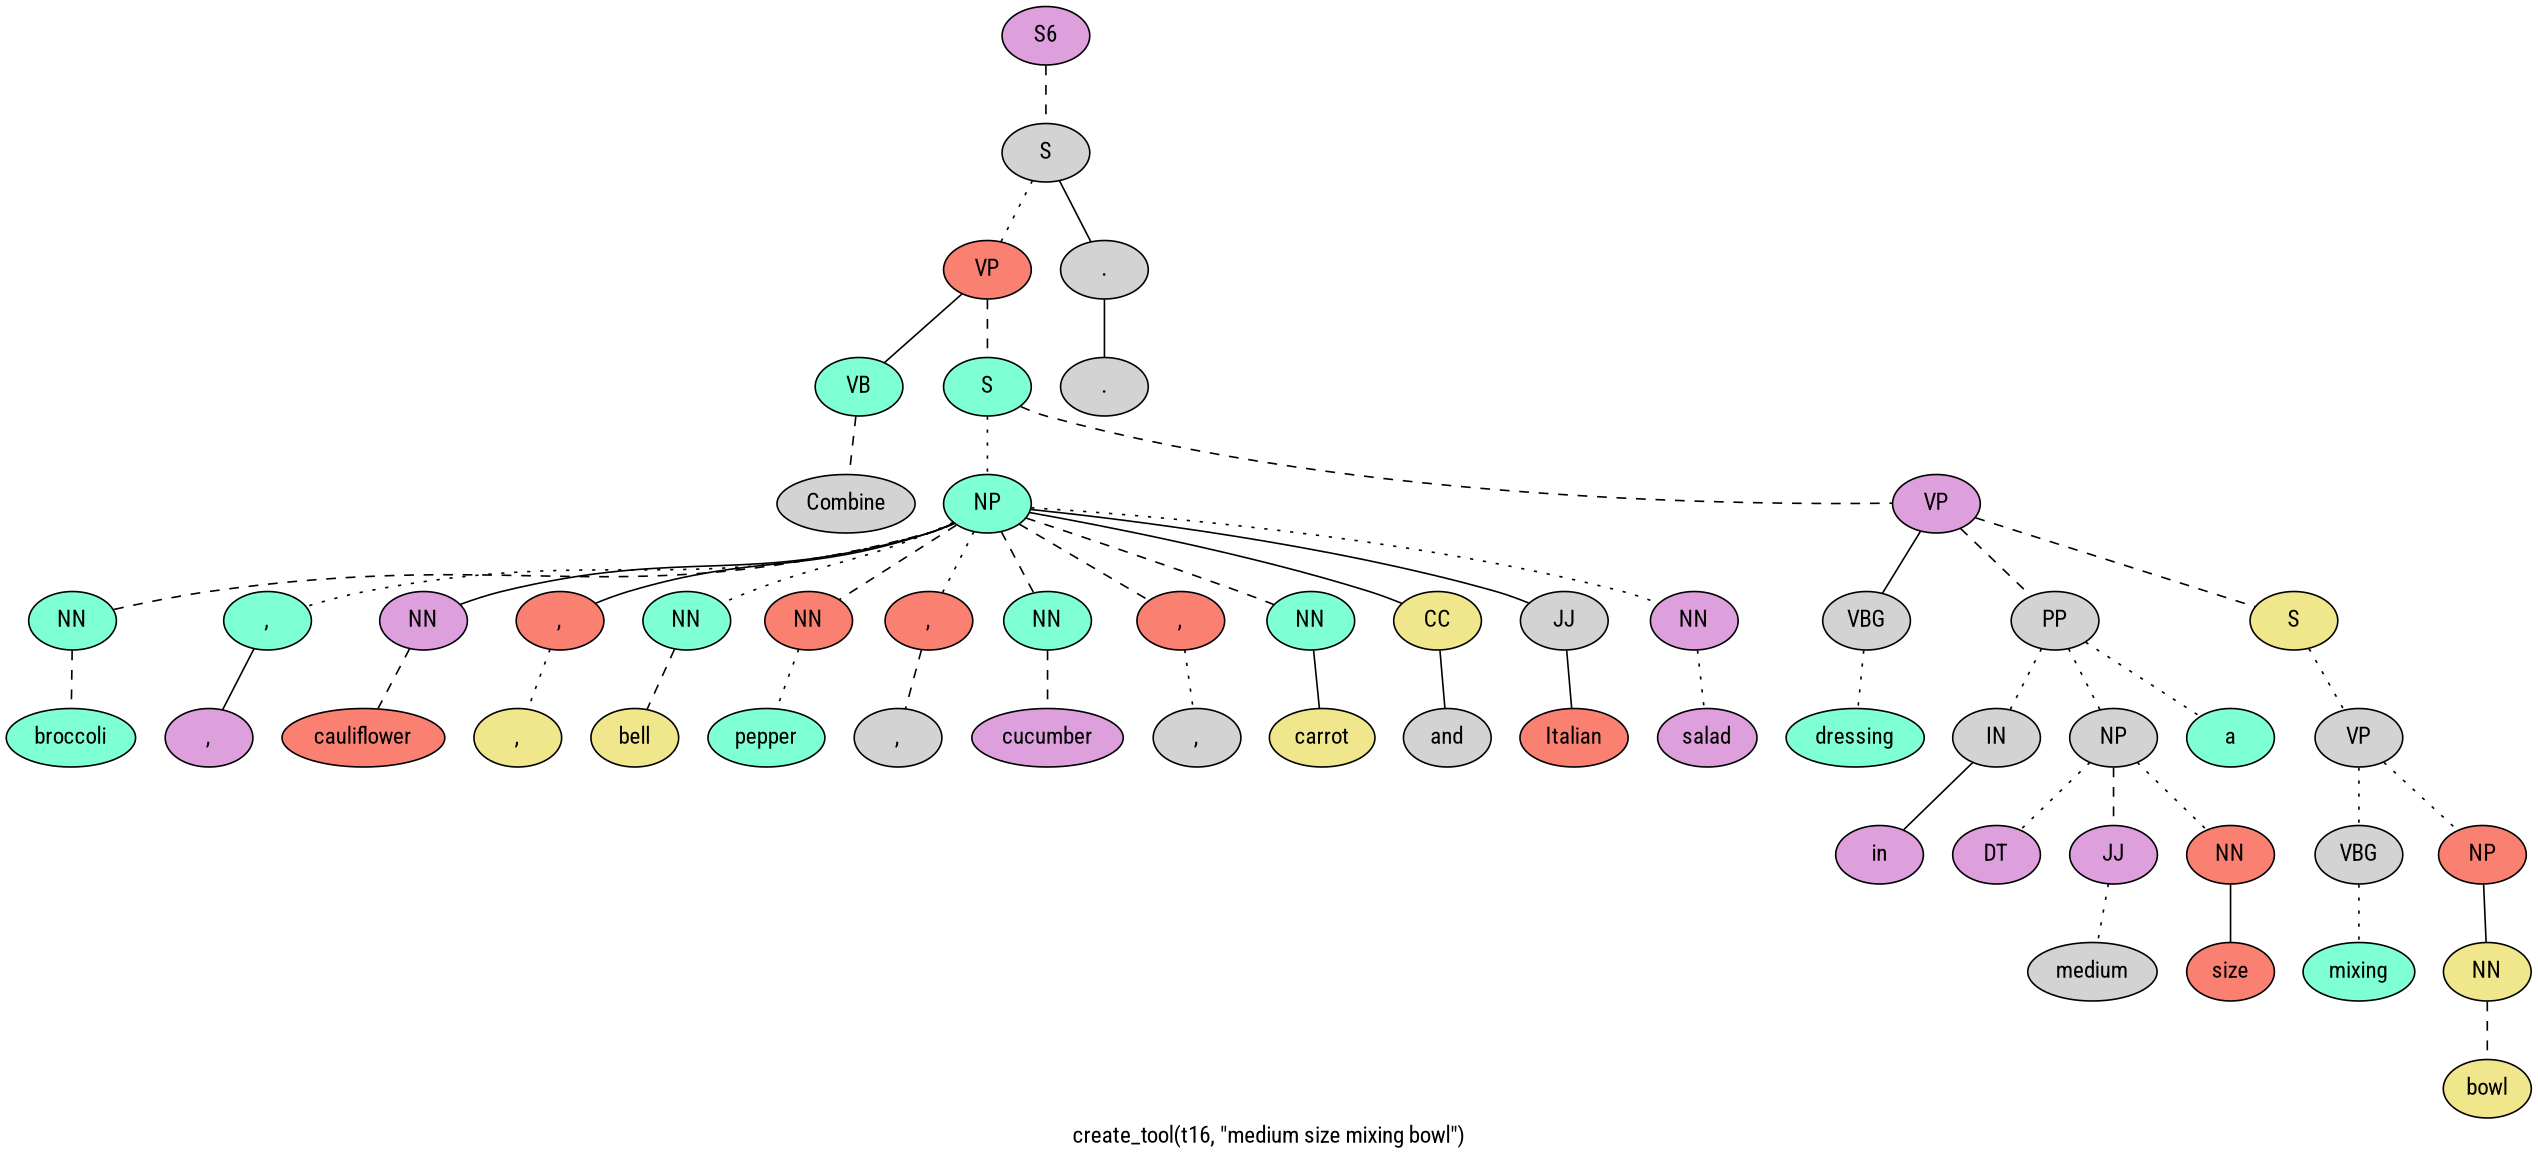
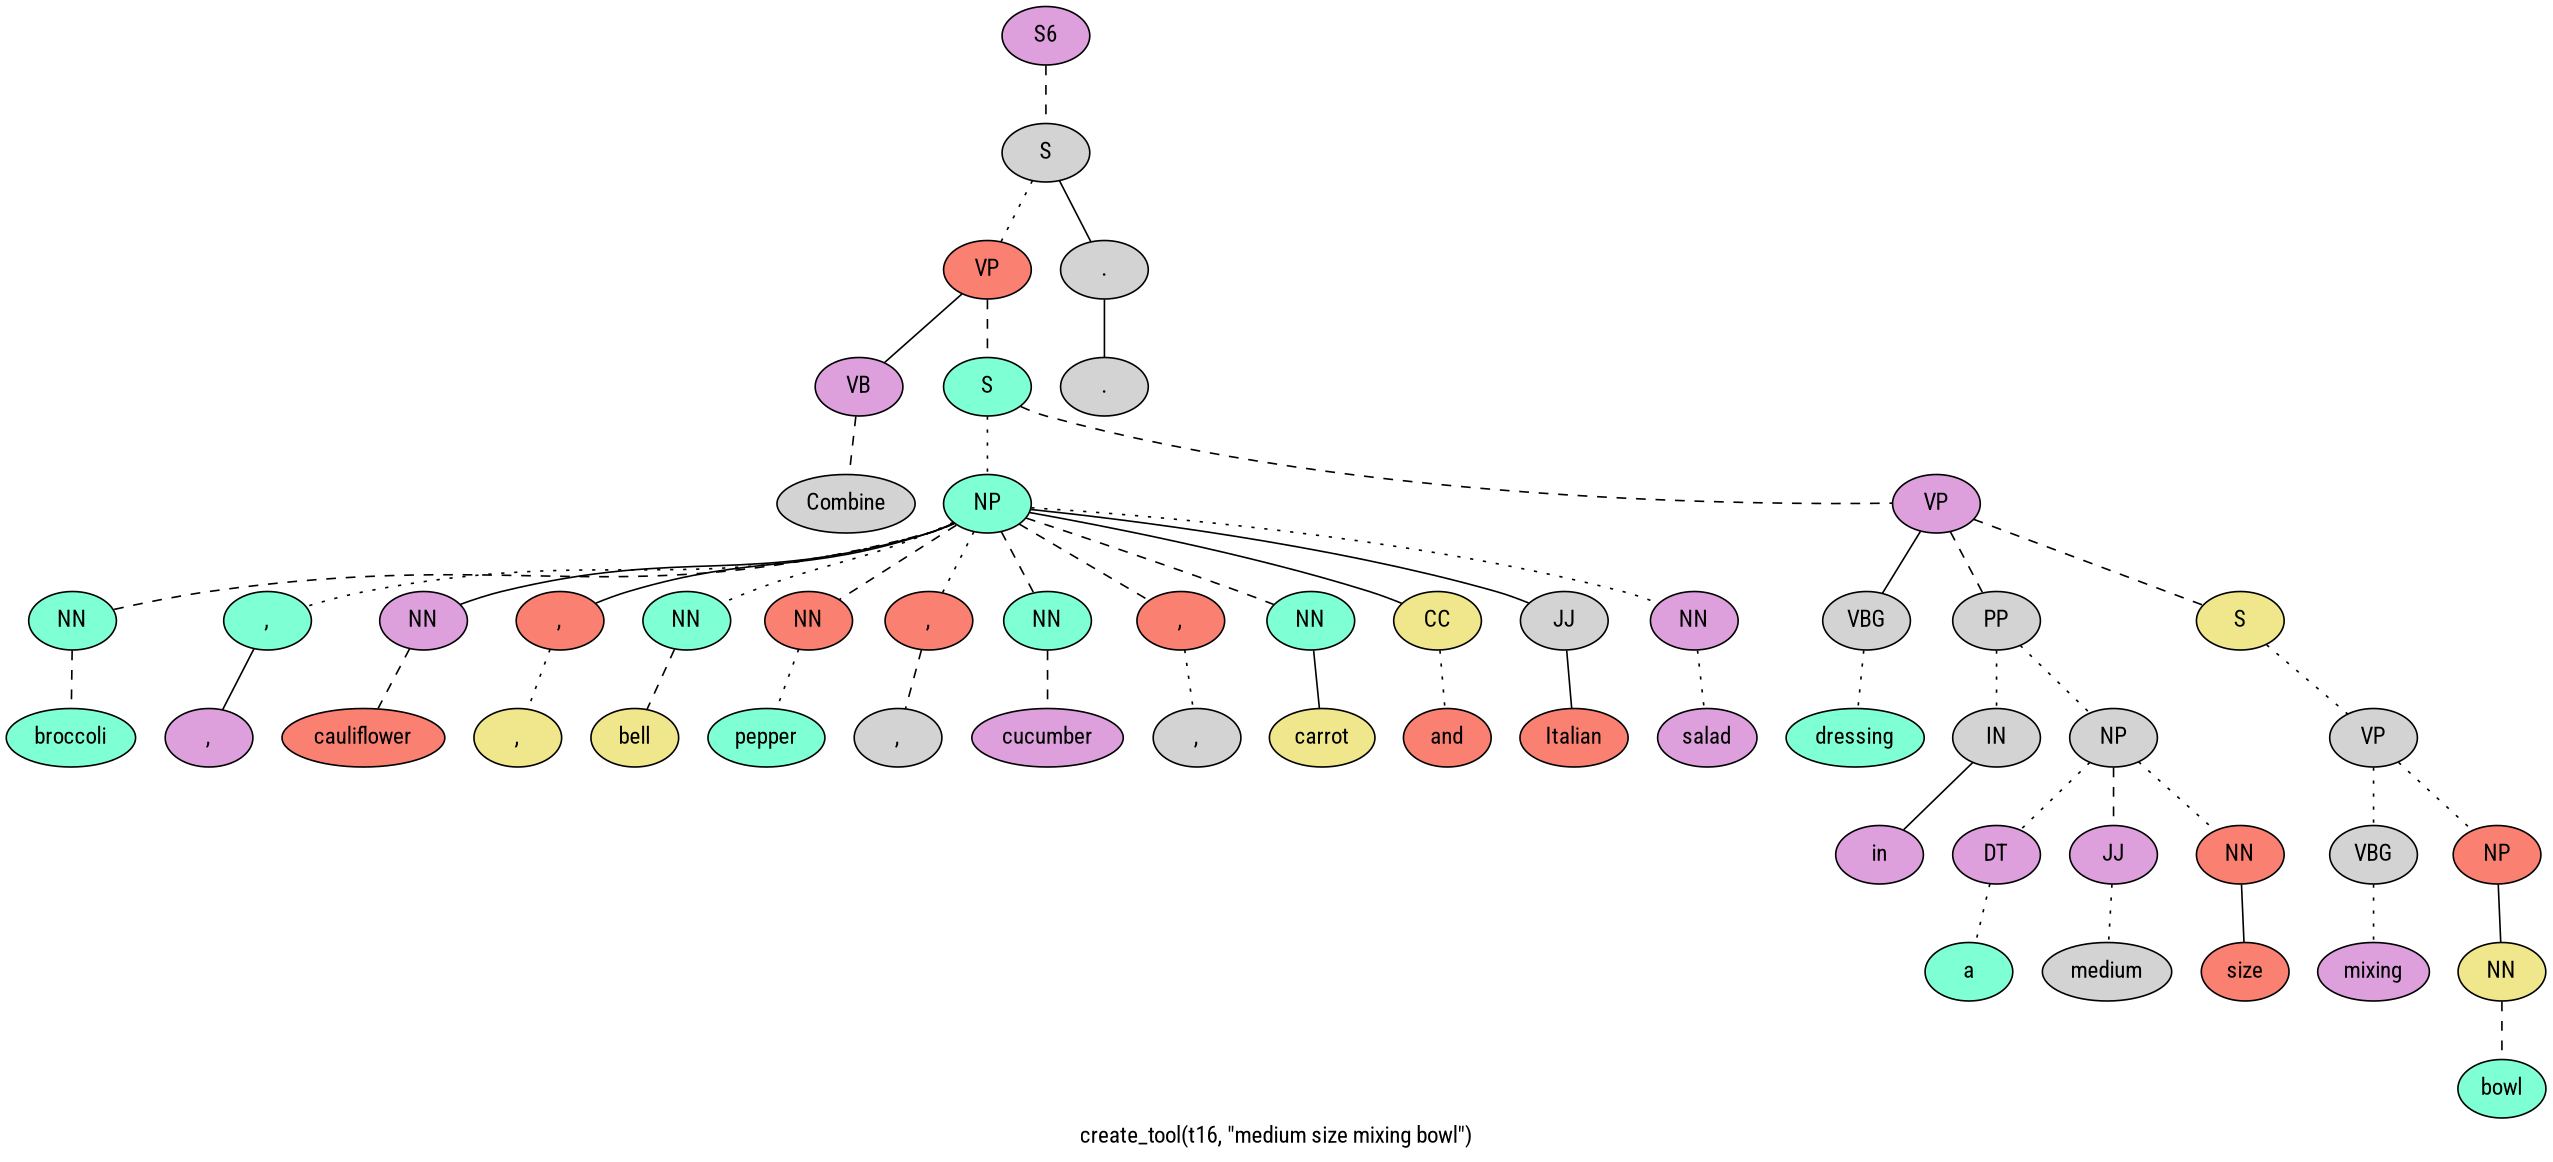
(859, 387) -> (859, 387)
(1442, 679) -> (1442, 679)
(2143, 679) -> (1983, 913)
(1447, 738) -> (1447, 738)
(2359, 972) -> (2373, 972)
(2487, 1089) -> (2502, 1089)
